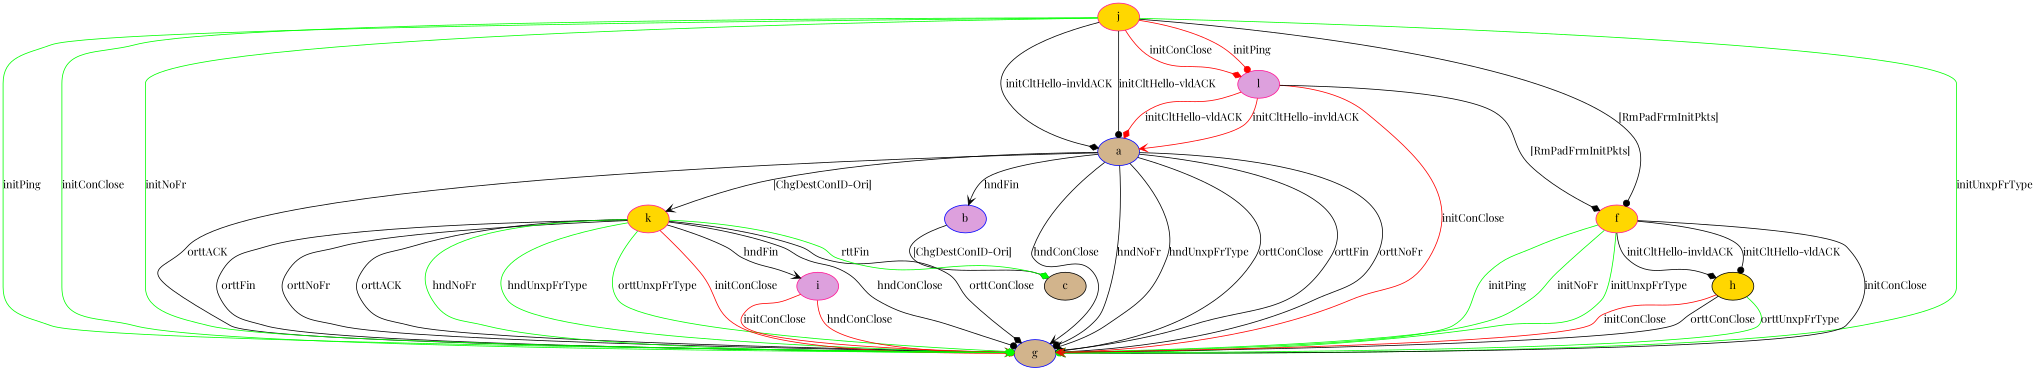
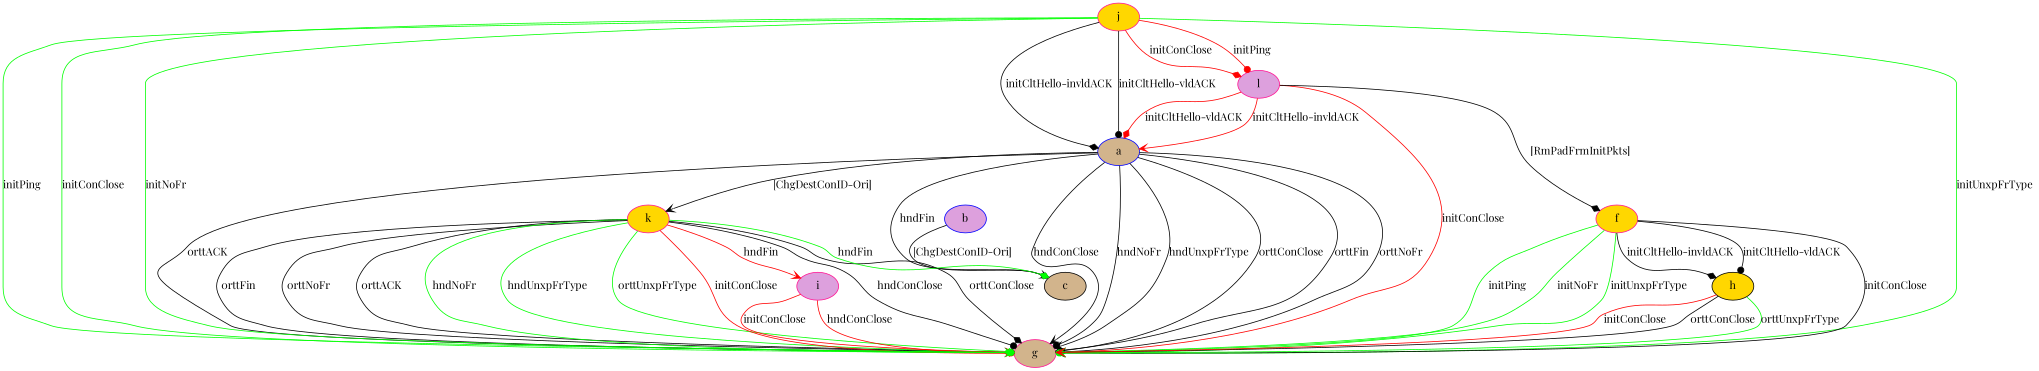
(1428, 57) -> none
(1029, 164) -> (903, 202)
(731, 250) -> (731, 250)
(857, 253) -> (857, 253)
(1383, 290) -> (1383, 290)
(1035, 354) -> (1035, 354)
